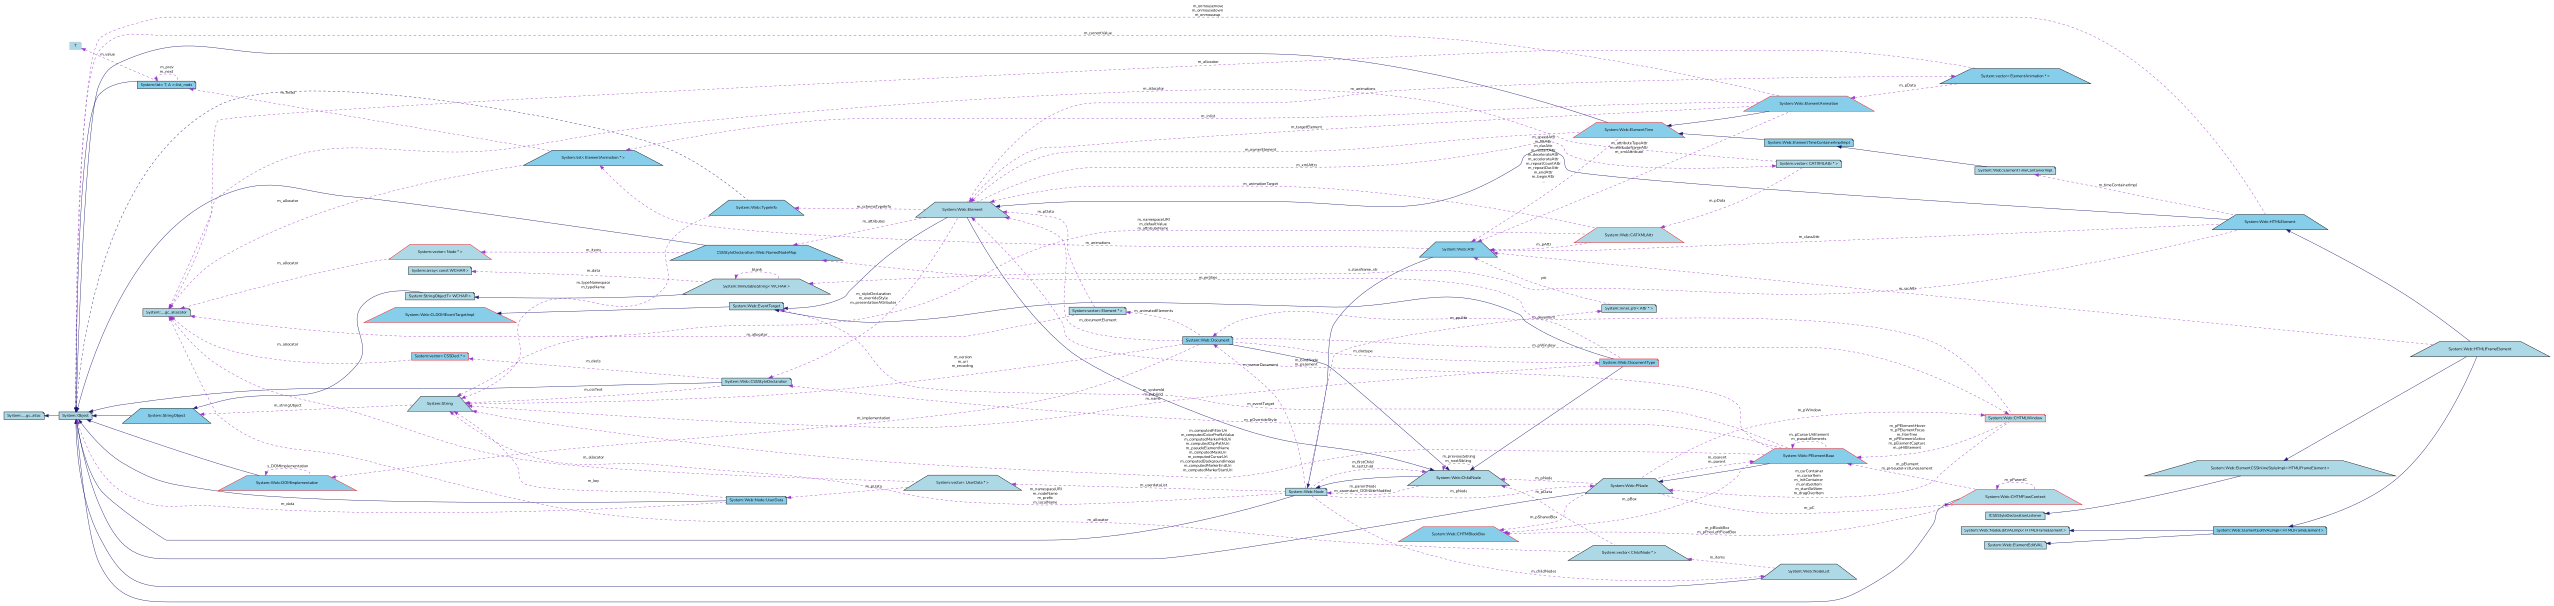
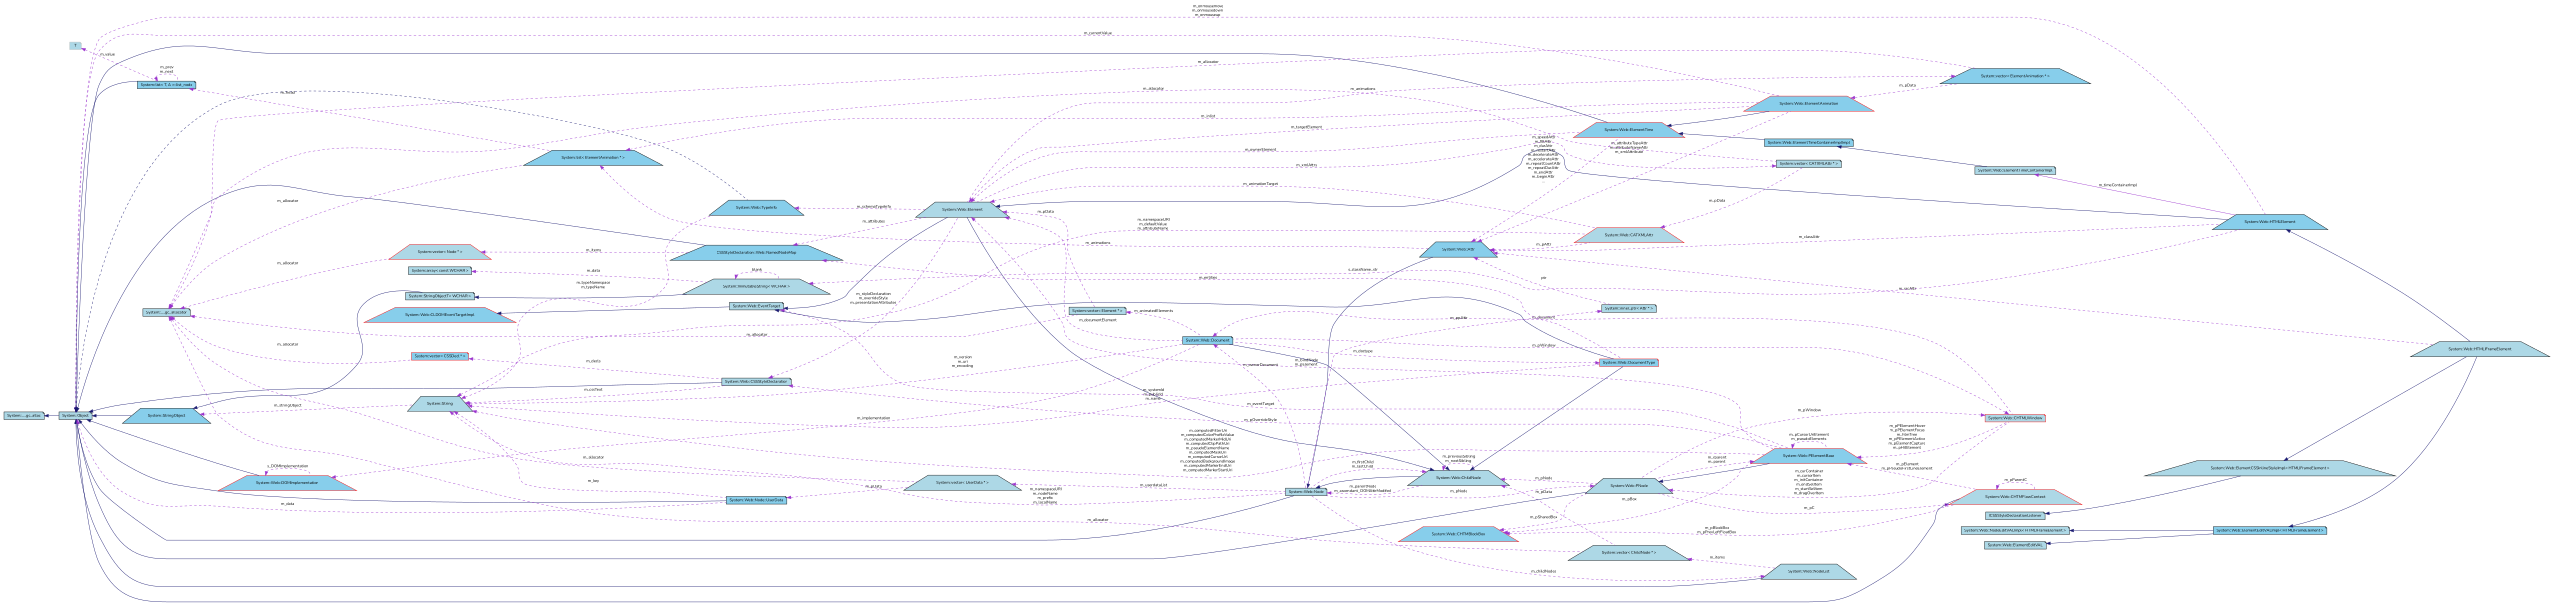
(2137, 195) -> (2137, 195)
